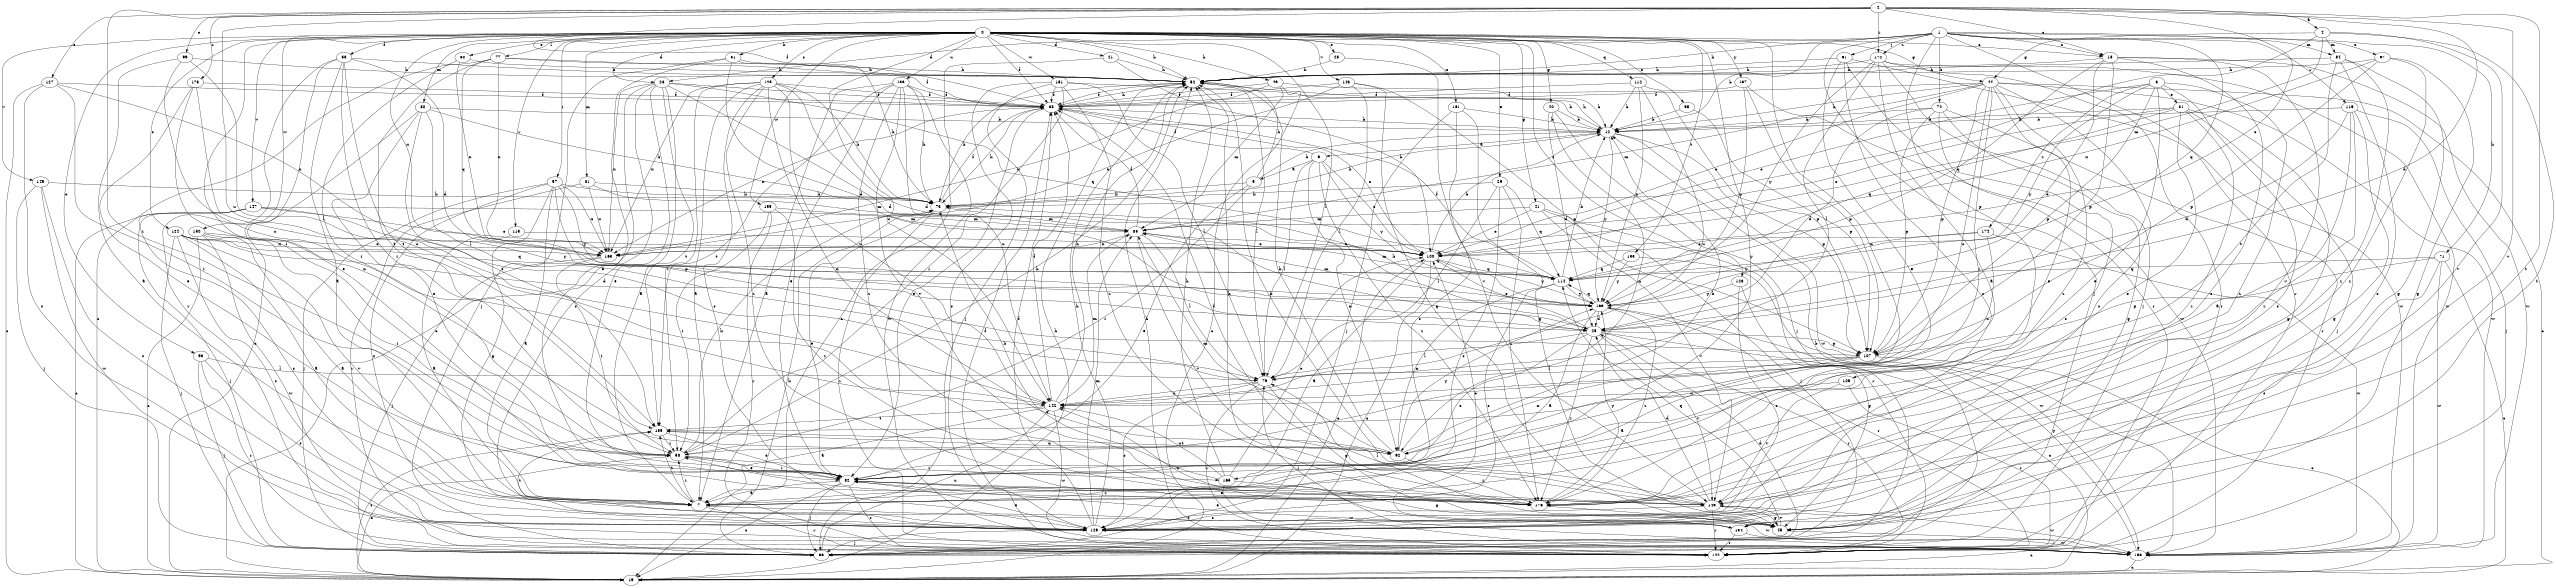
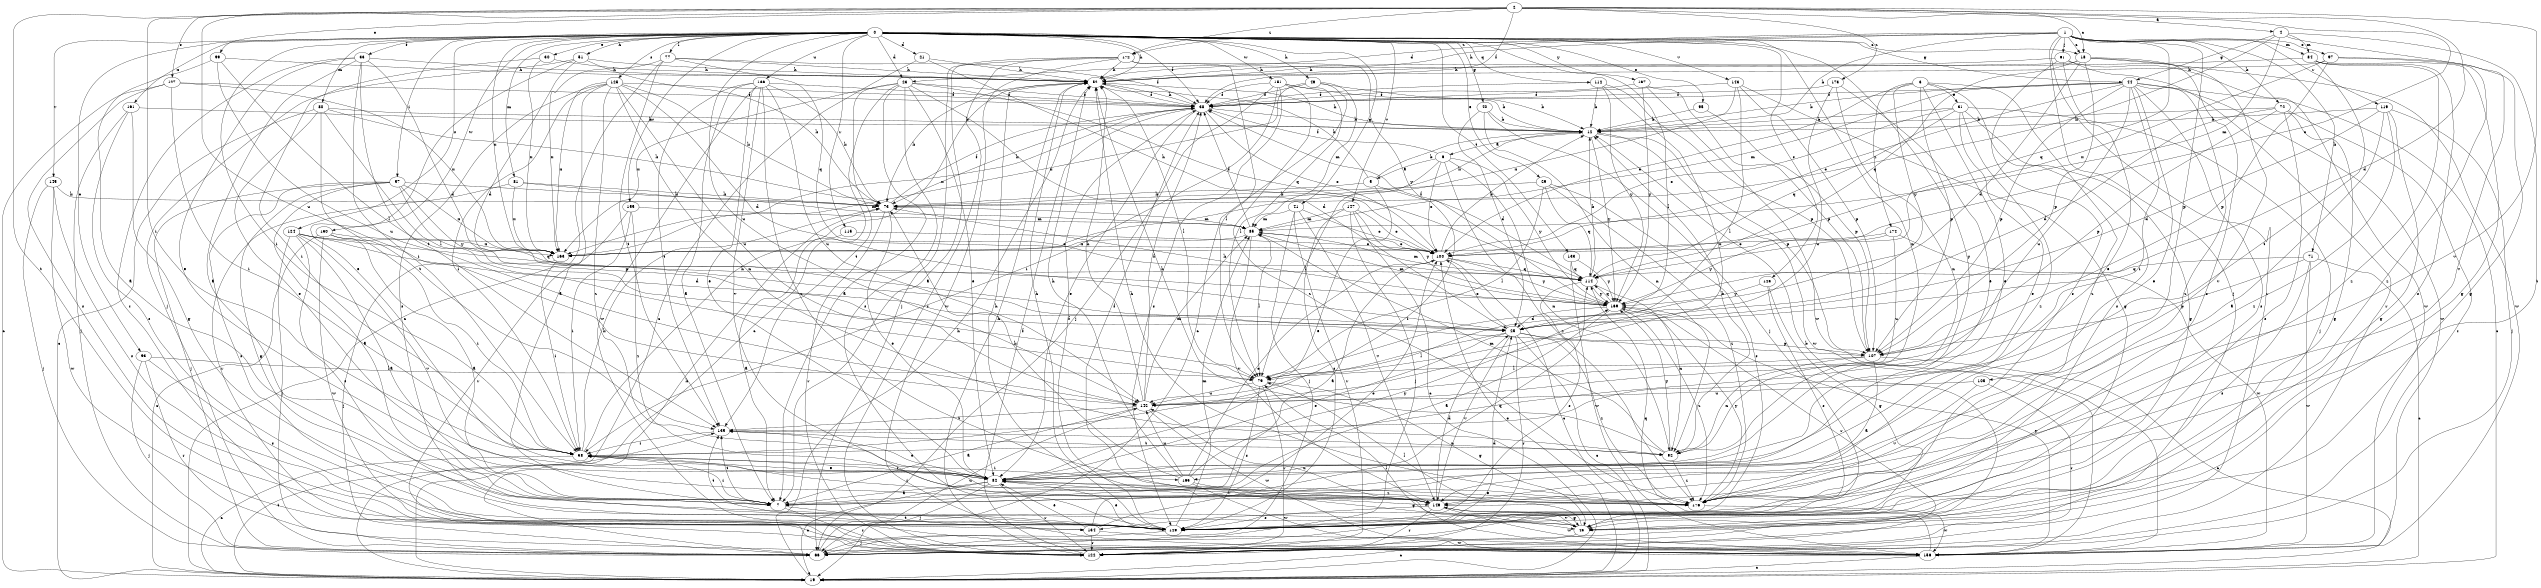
(1337, 58) -> none
none -> (1397, 394)
none -> (1679, 507)
